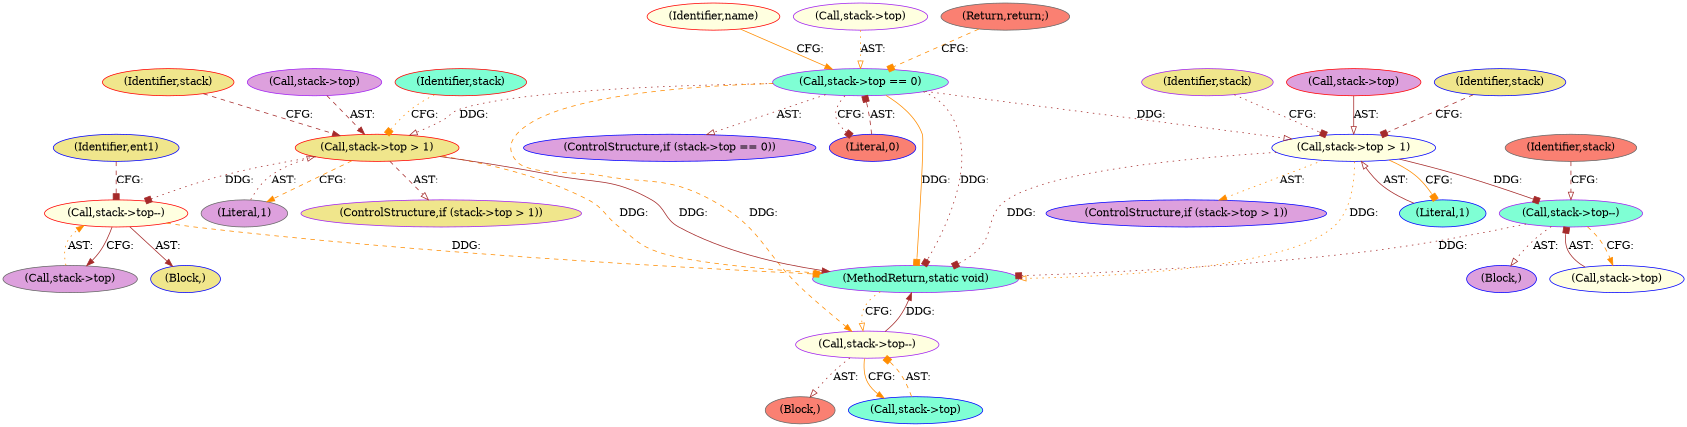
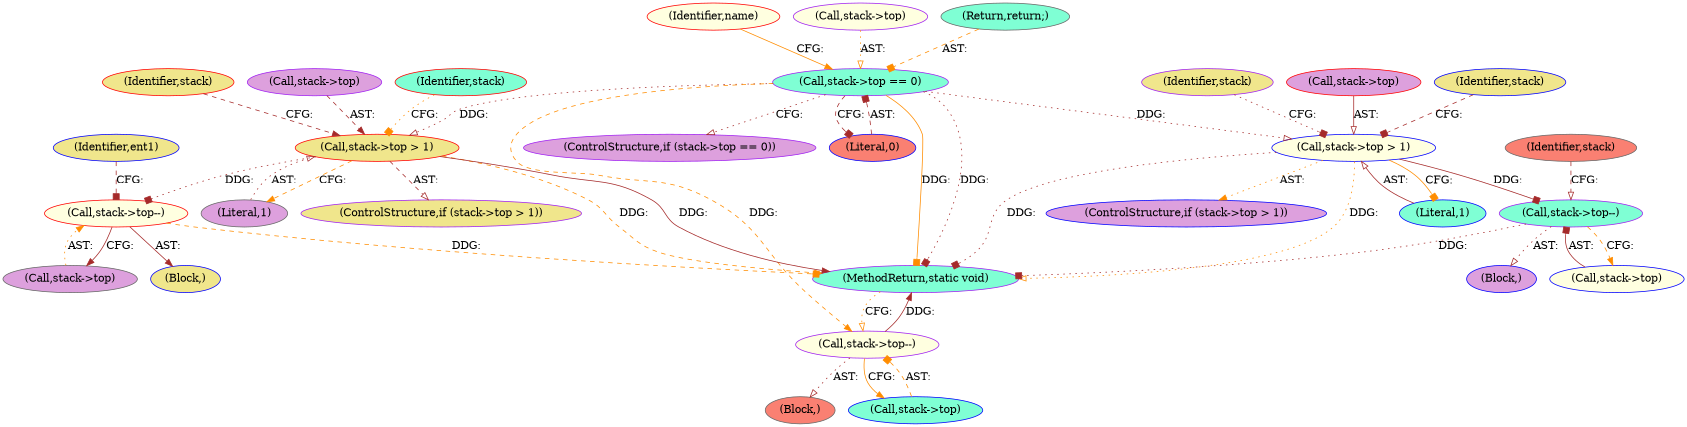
(1005, 17) -> (1005, 17)
(957, 49) -> (957, 49)
(836, 114) -> (836, 114)
(791, 115) -> (791, 115)
(670, 148) -> (670, 148)
